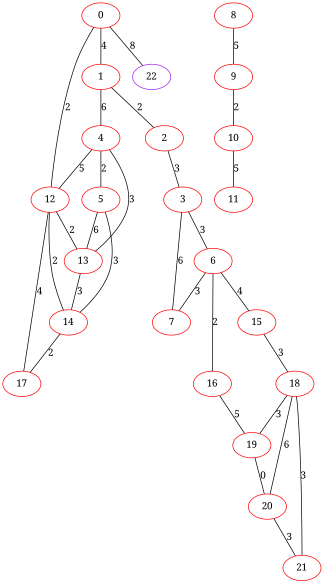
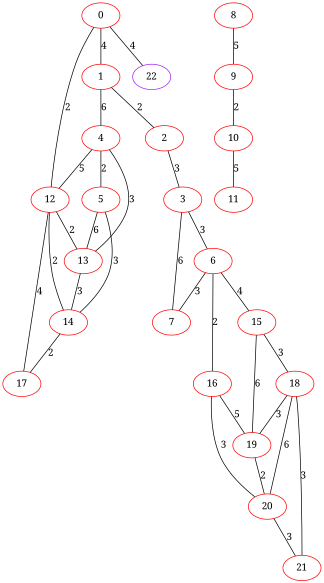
(133, 46) -> (133, 46)
none -> (254, 384)
none -> (219, 453)
(263, 476) -> (263, 476)
